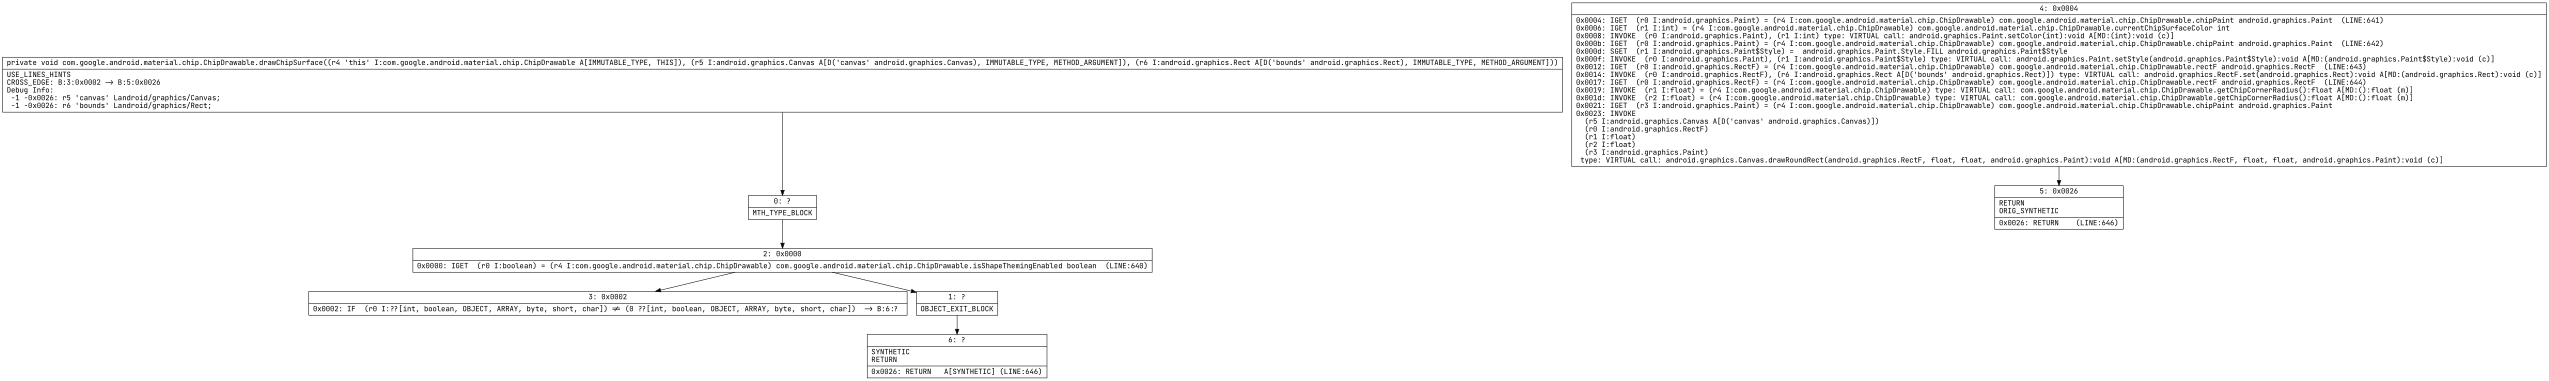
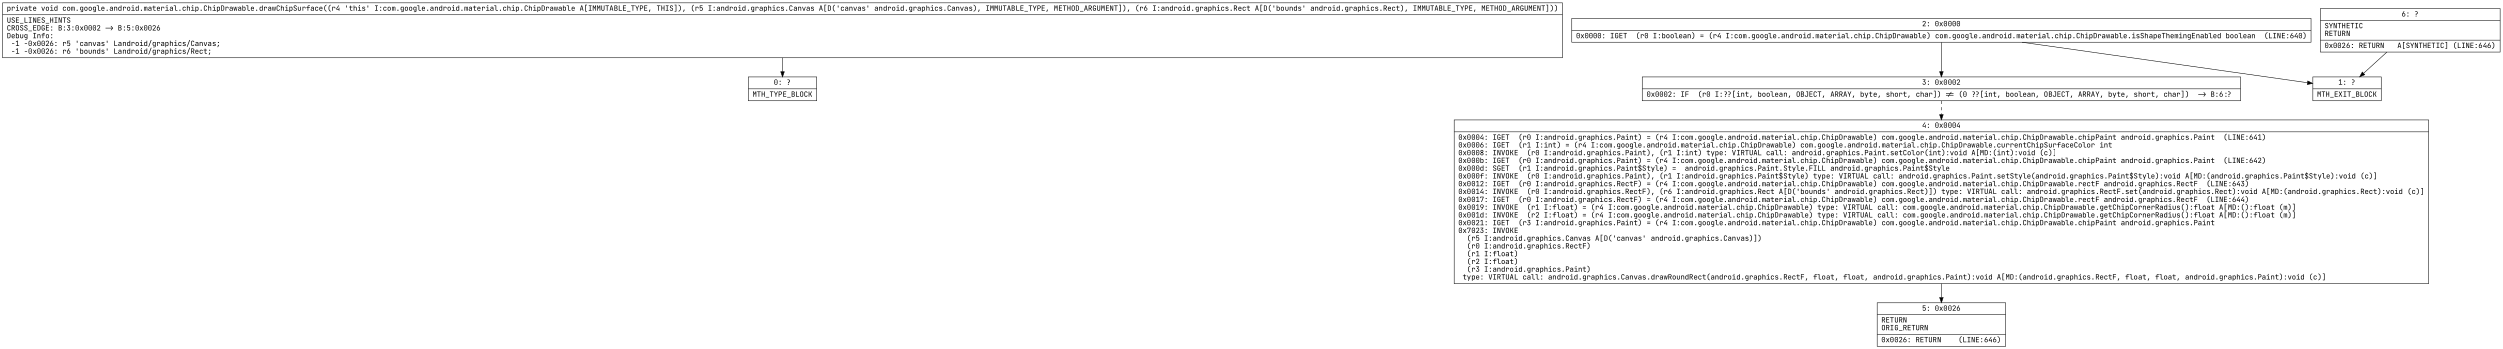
none -> (1941, 108)
(1610, 114) -> (1493, 231)
(2029, 211) -> (1905, 328)
(783, 231) -> none
(957, 309) -> (2347, 95)
(957, 322) -> (2375, 63)
